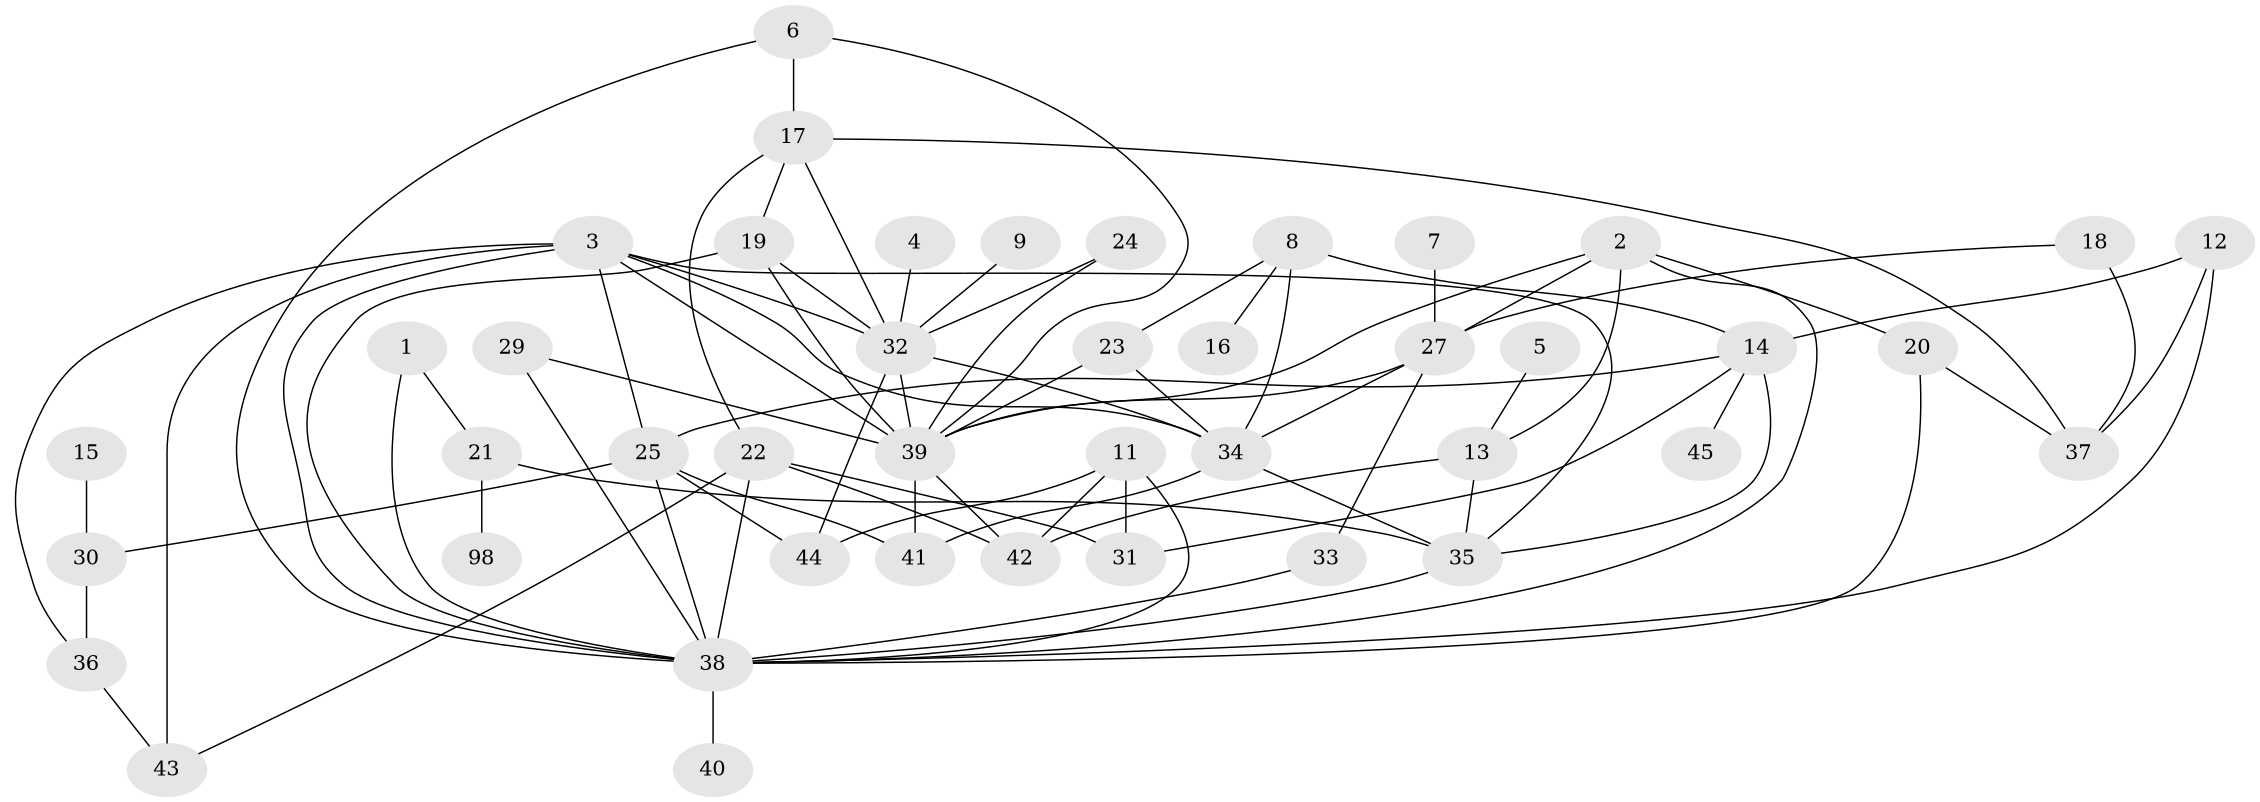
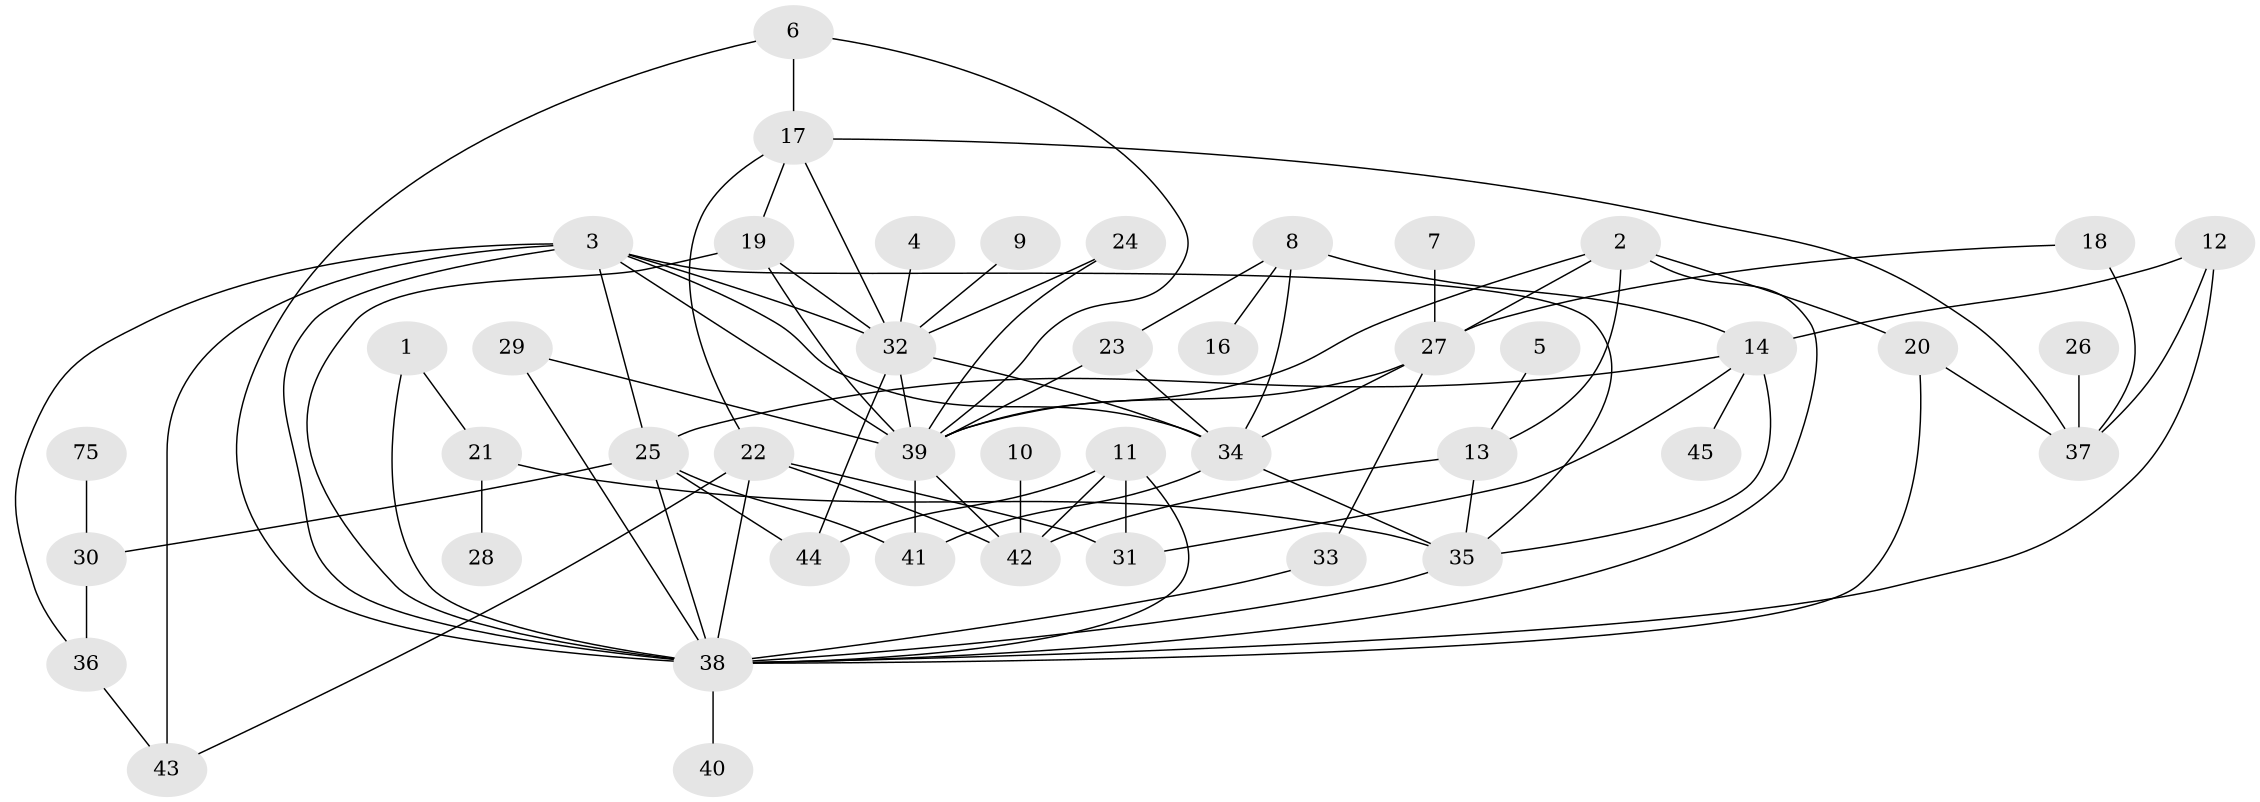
none -> (2079, 348)
(87, 454) -> (87, 454)
none -> (1020, 454)
(482, 559) -> (482, 559)
